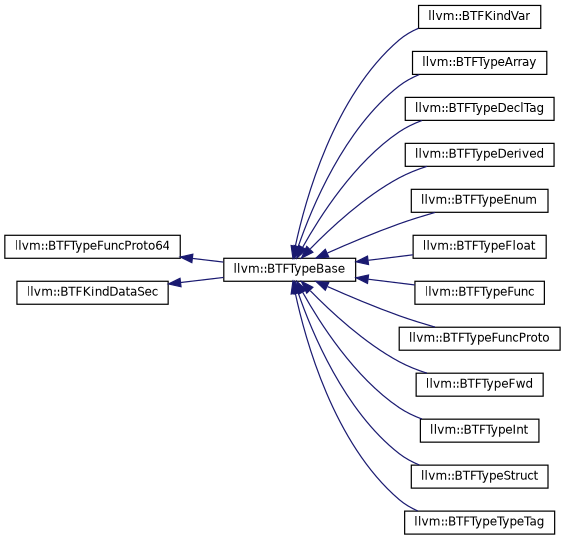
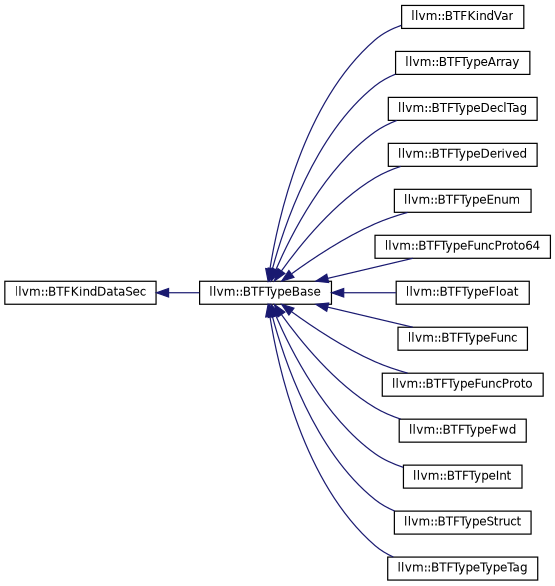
(208, 260) -> (370, 268)
